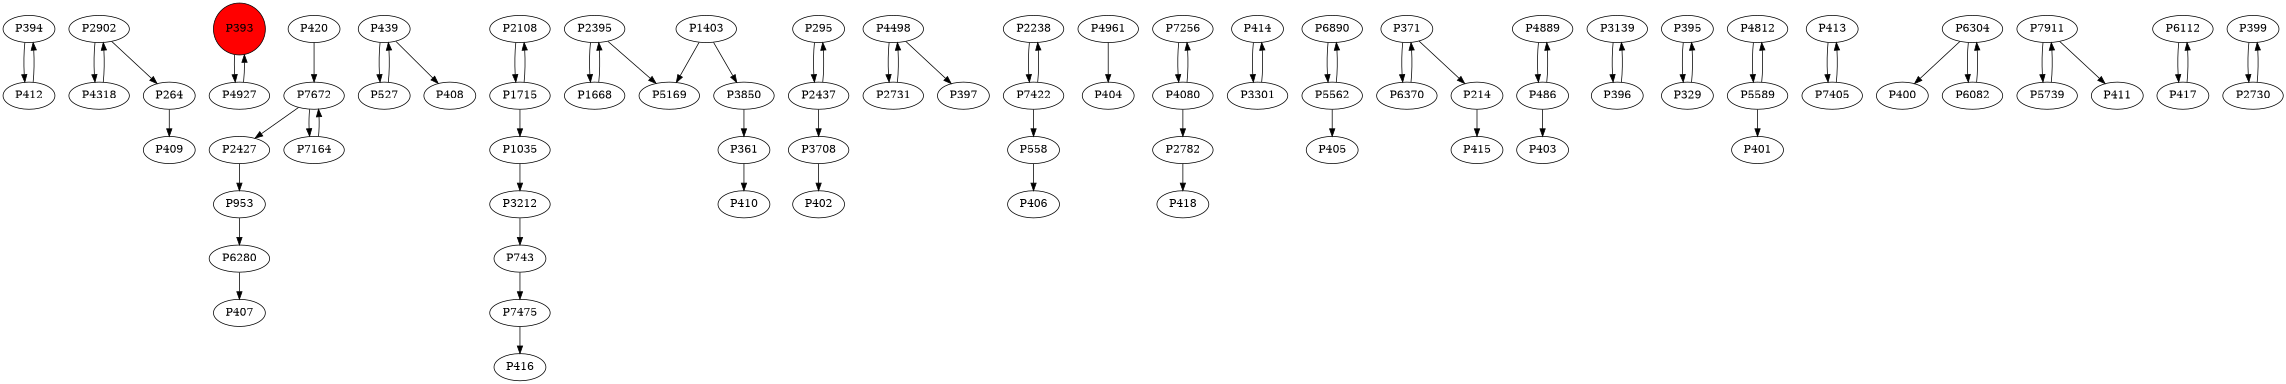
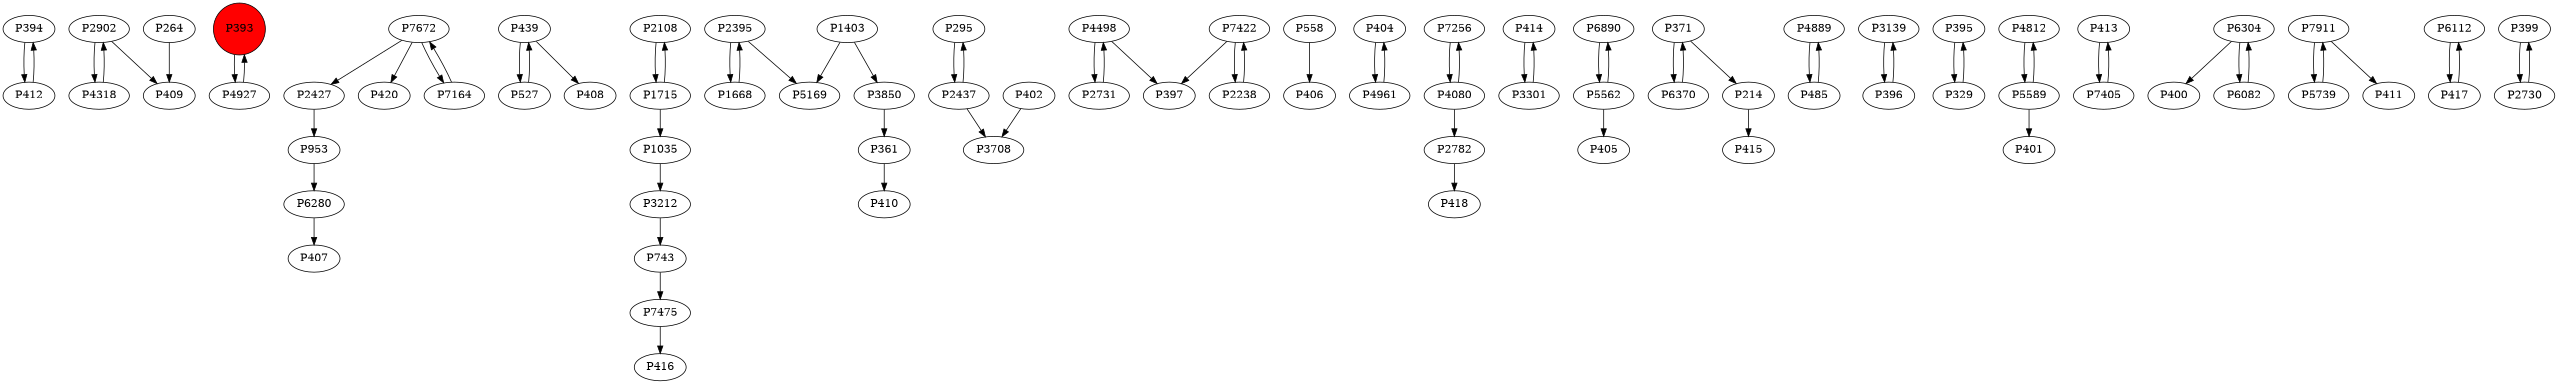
(314, 58) -> (403, 59)
none -> (1375, 58)
(131, 60) -> (131, 60)
(1543, 96) -> (1814, 96)
(1034, 119) -> (1207, 60)
(1543, 150) -> none
(819, 173) -> (1014, 120)
